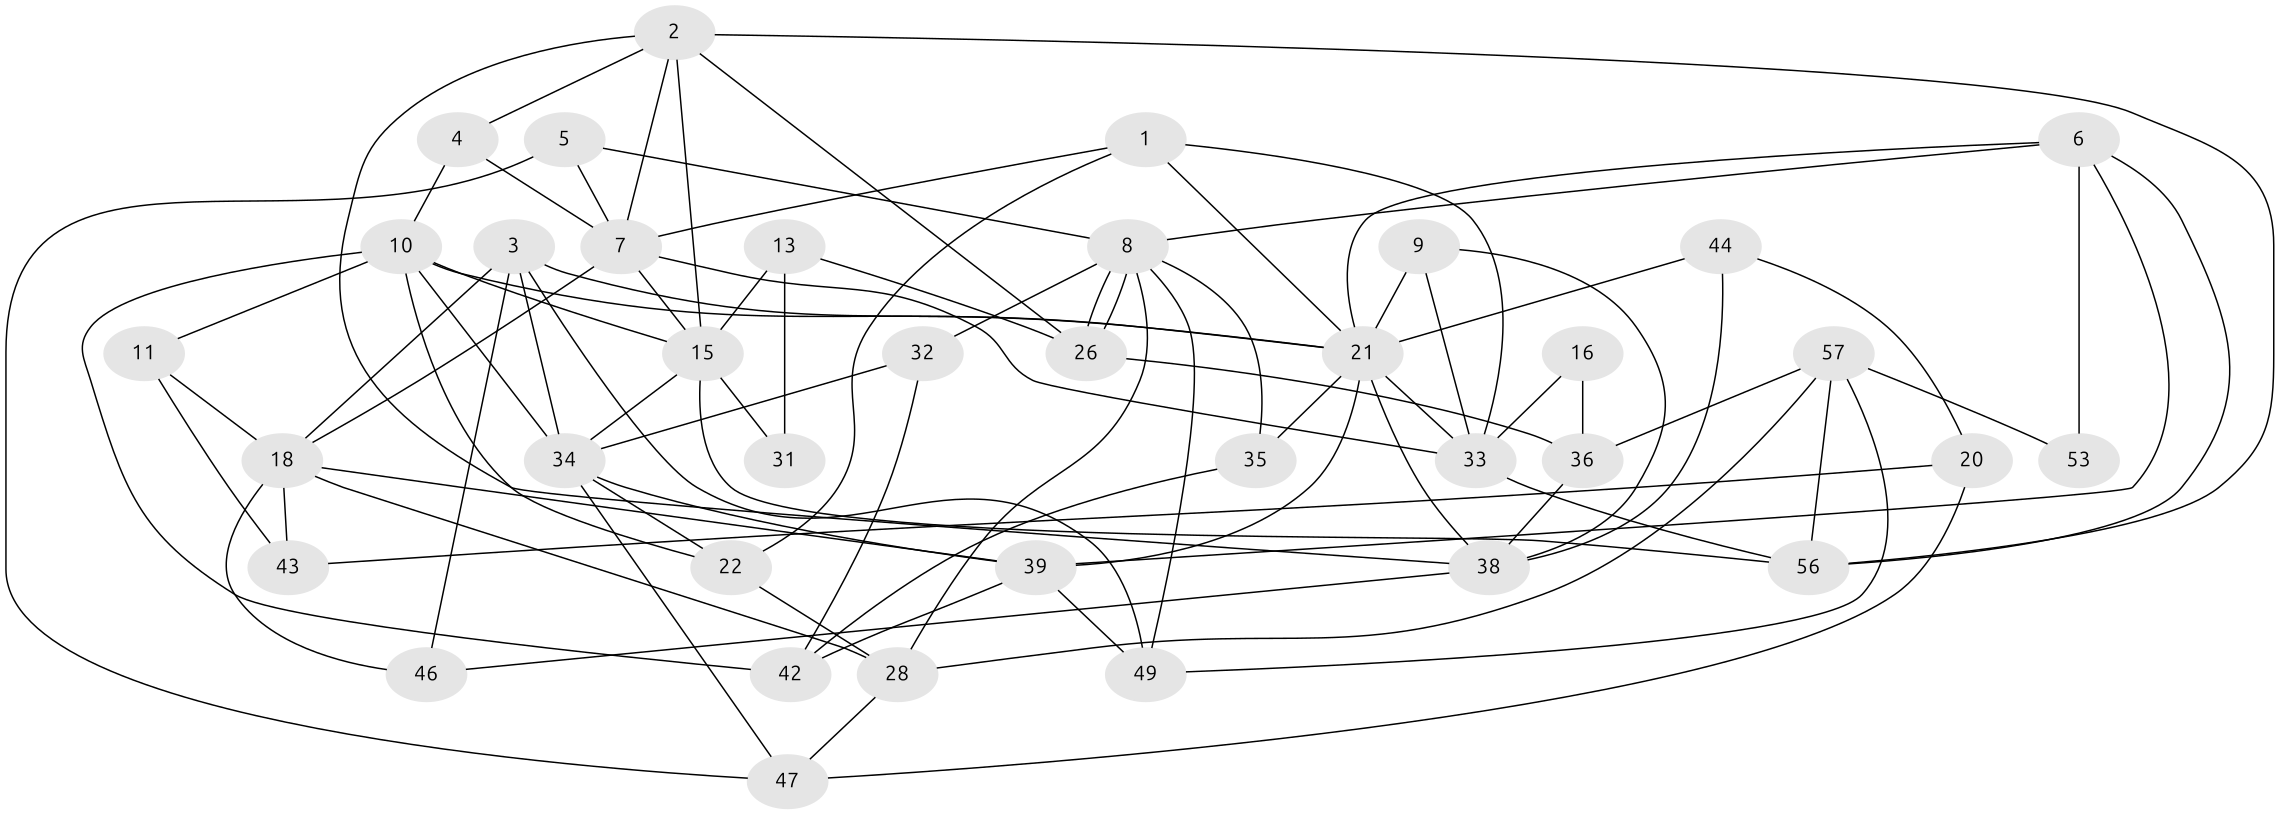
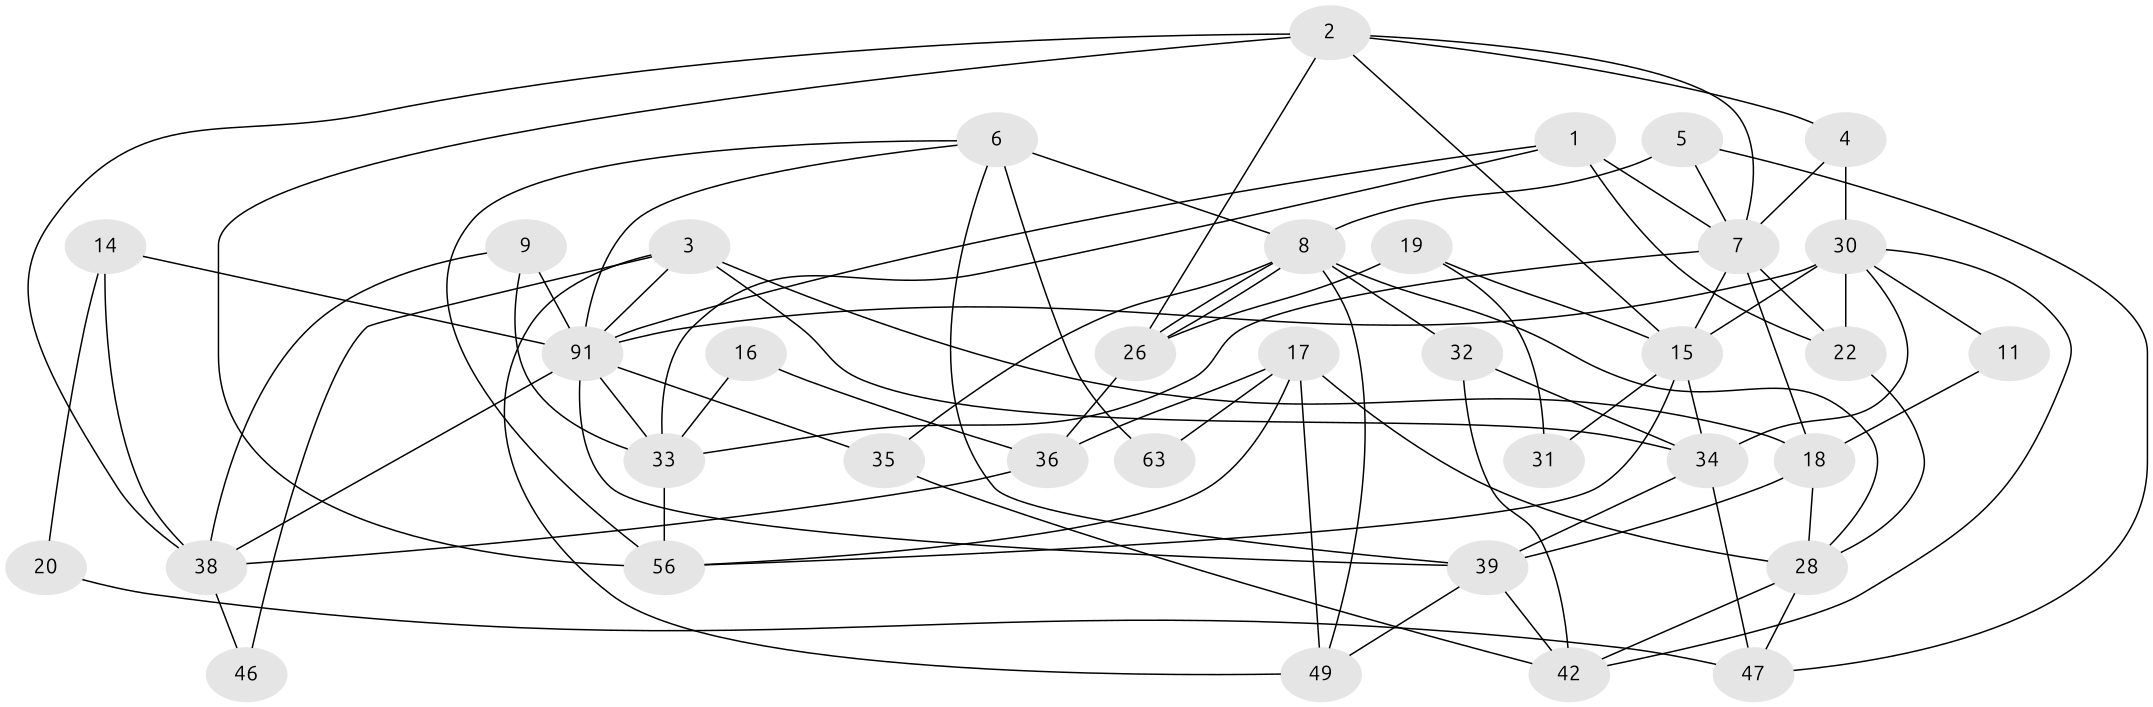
(401, 247) -> (1846, 247)
(785, 247) -> (1412, 247)
(1721, 247) -> (106, 247)
(1363, 354) -> (583, 354)
(1834, 354) -> (1299, 354)
(2079, 461) -> (1155, 461)
(664, 524) -> (1792, 300)
(288, 568) -> none
(252, 614) -> none
none -> (1688, 621)
